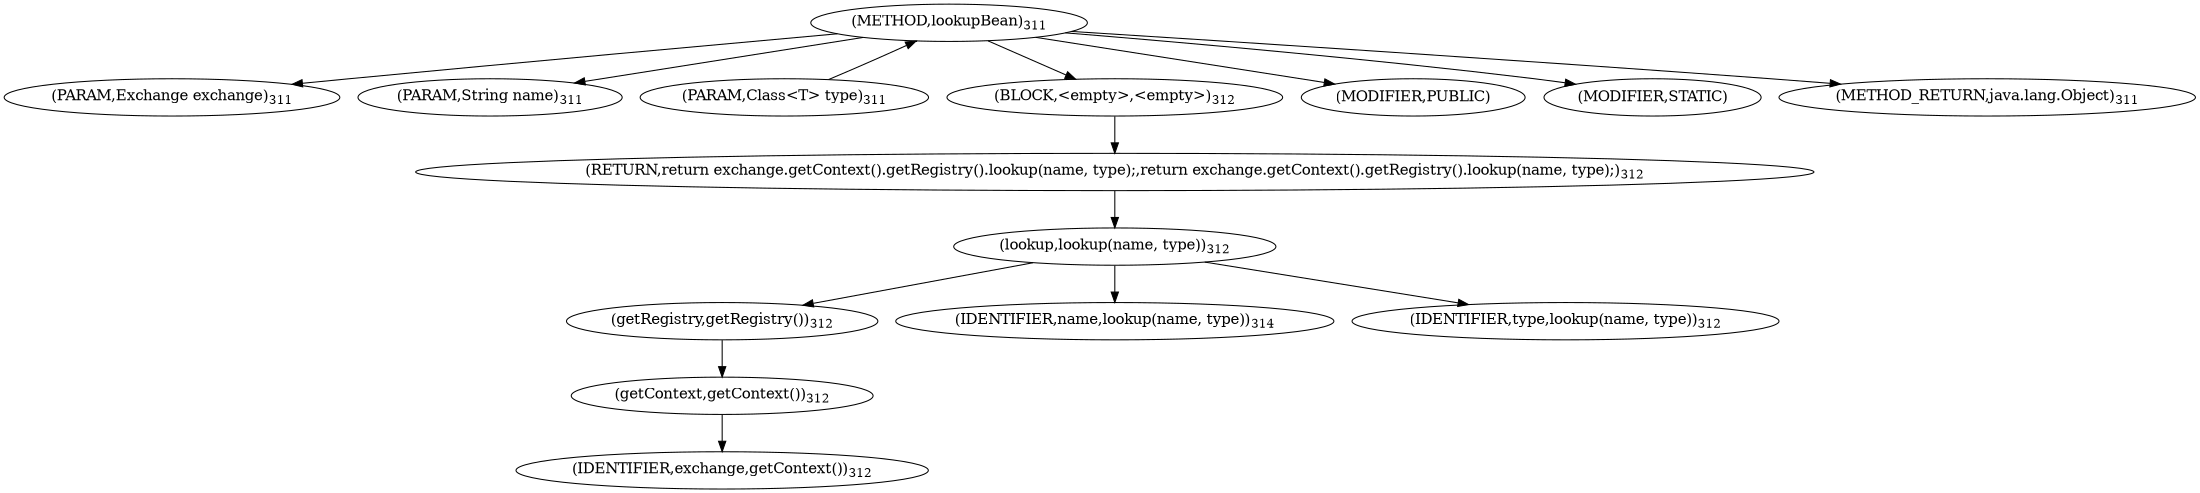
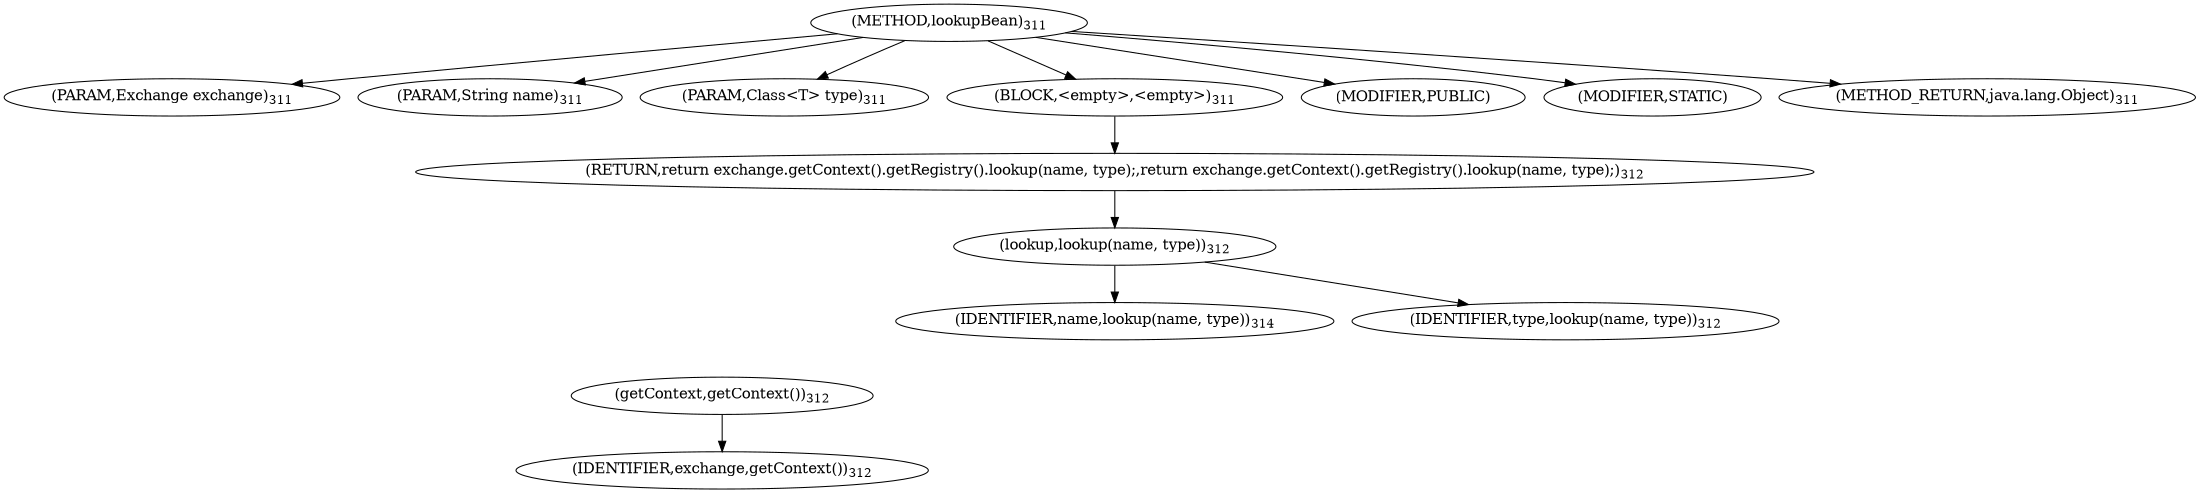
(868, 63) -> (866, 57)
(1224, 96) -> (1224, 96)
(722, 321) -> none
